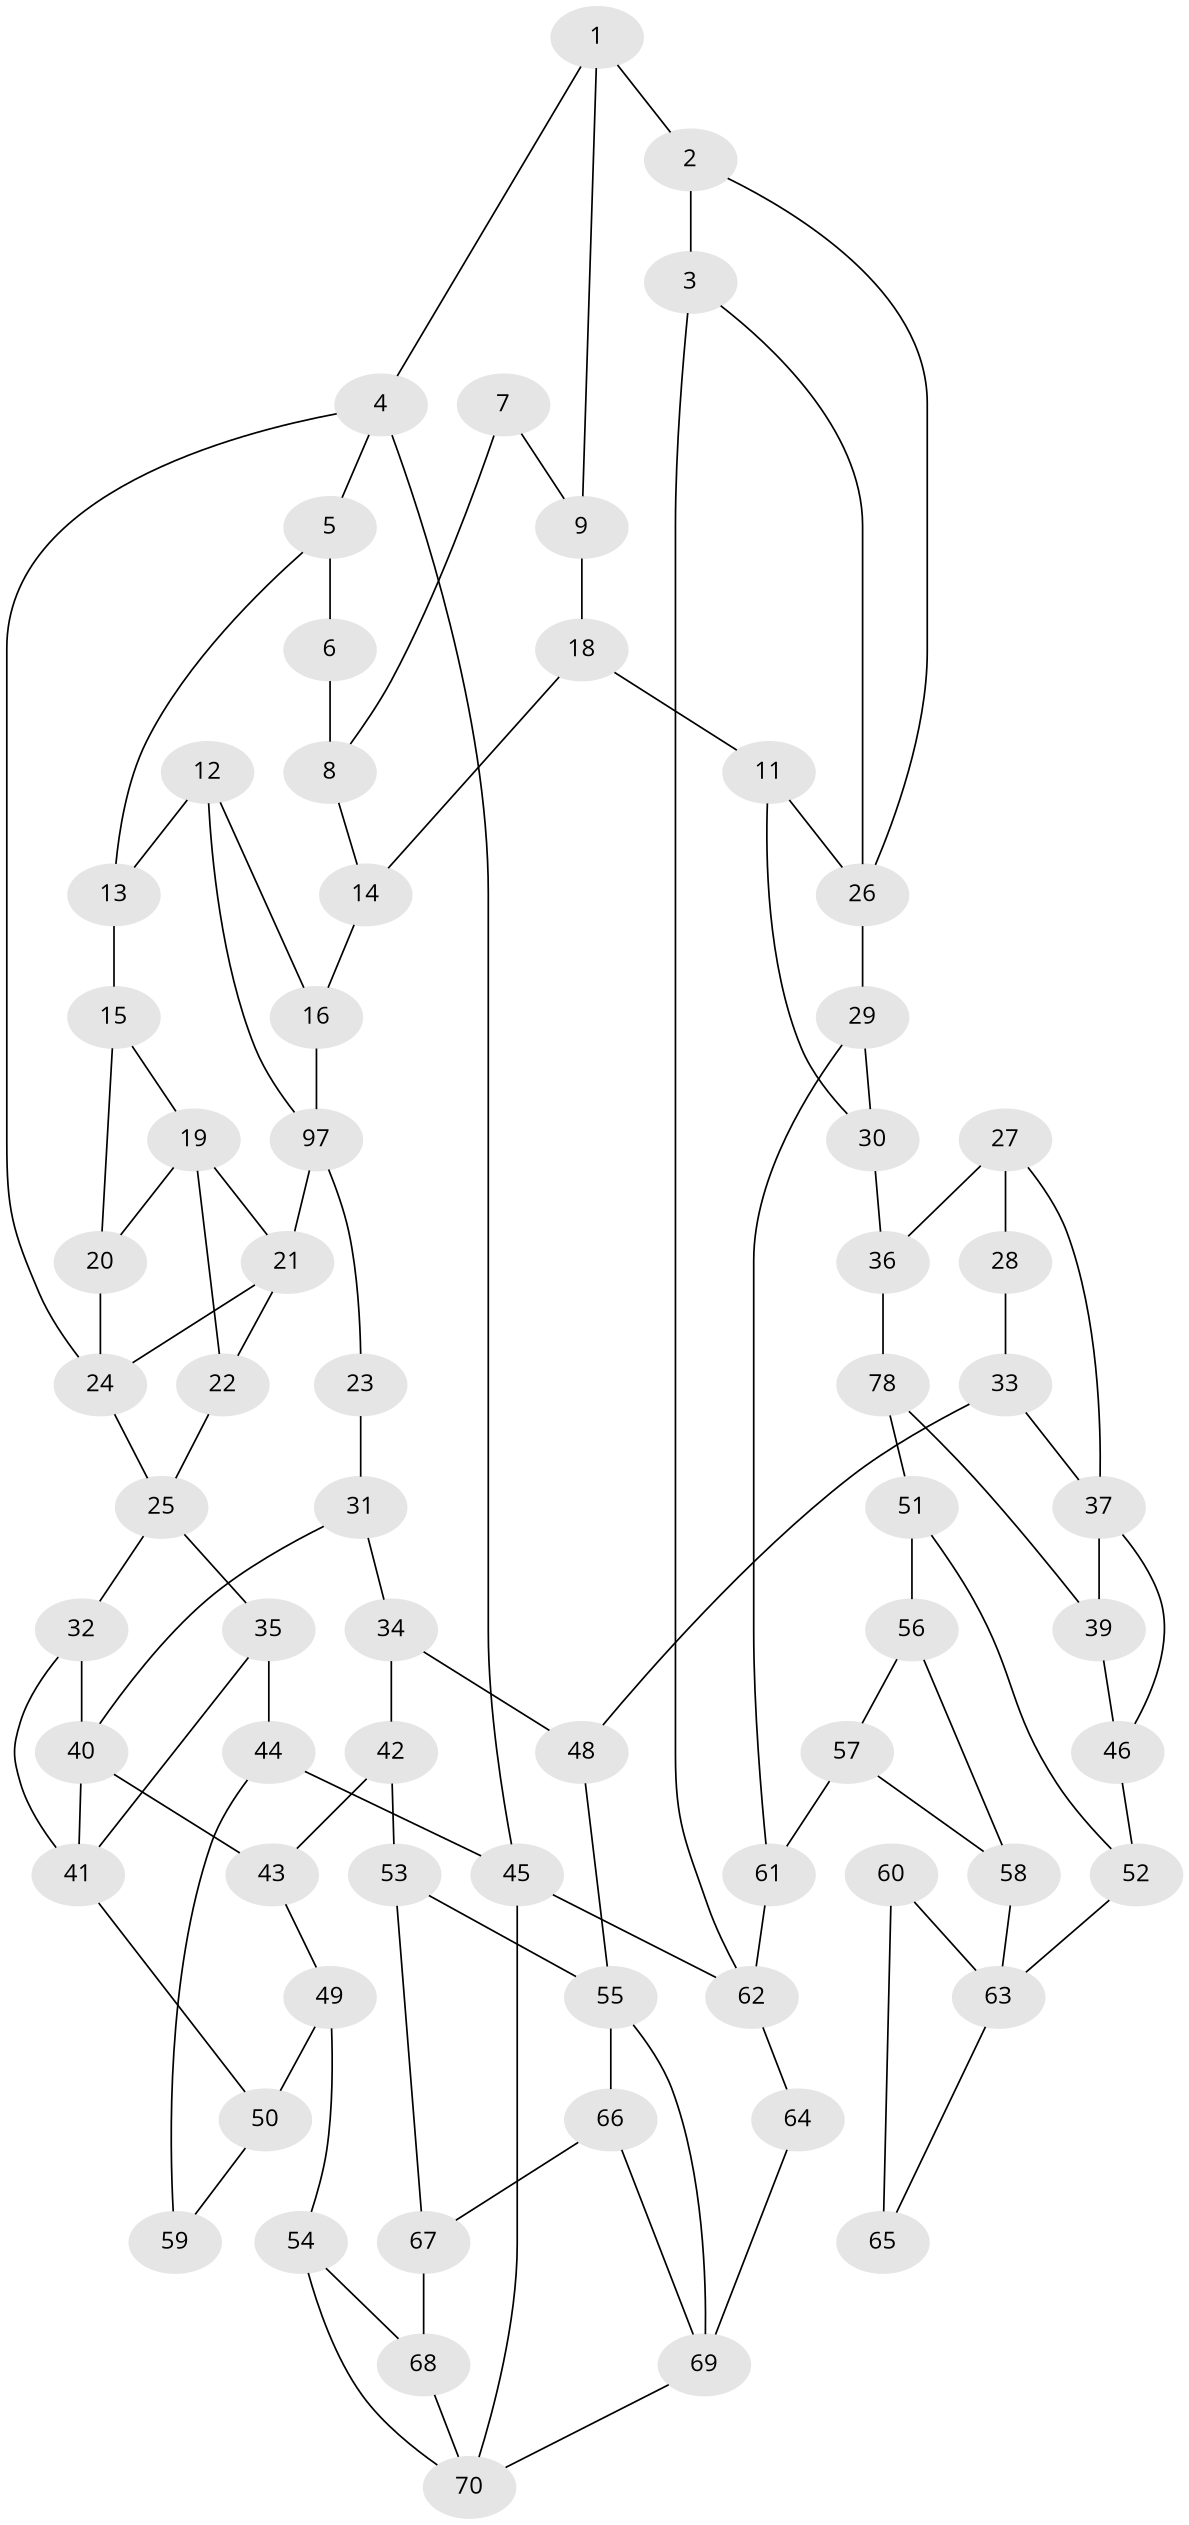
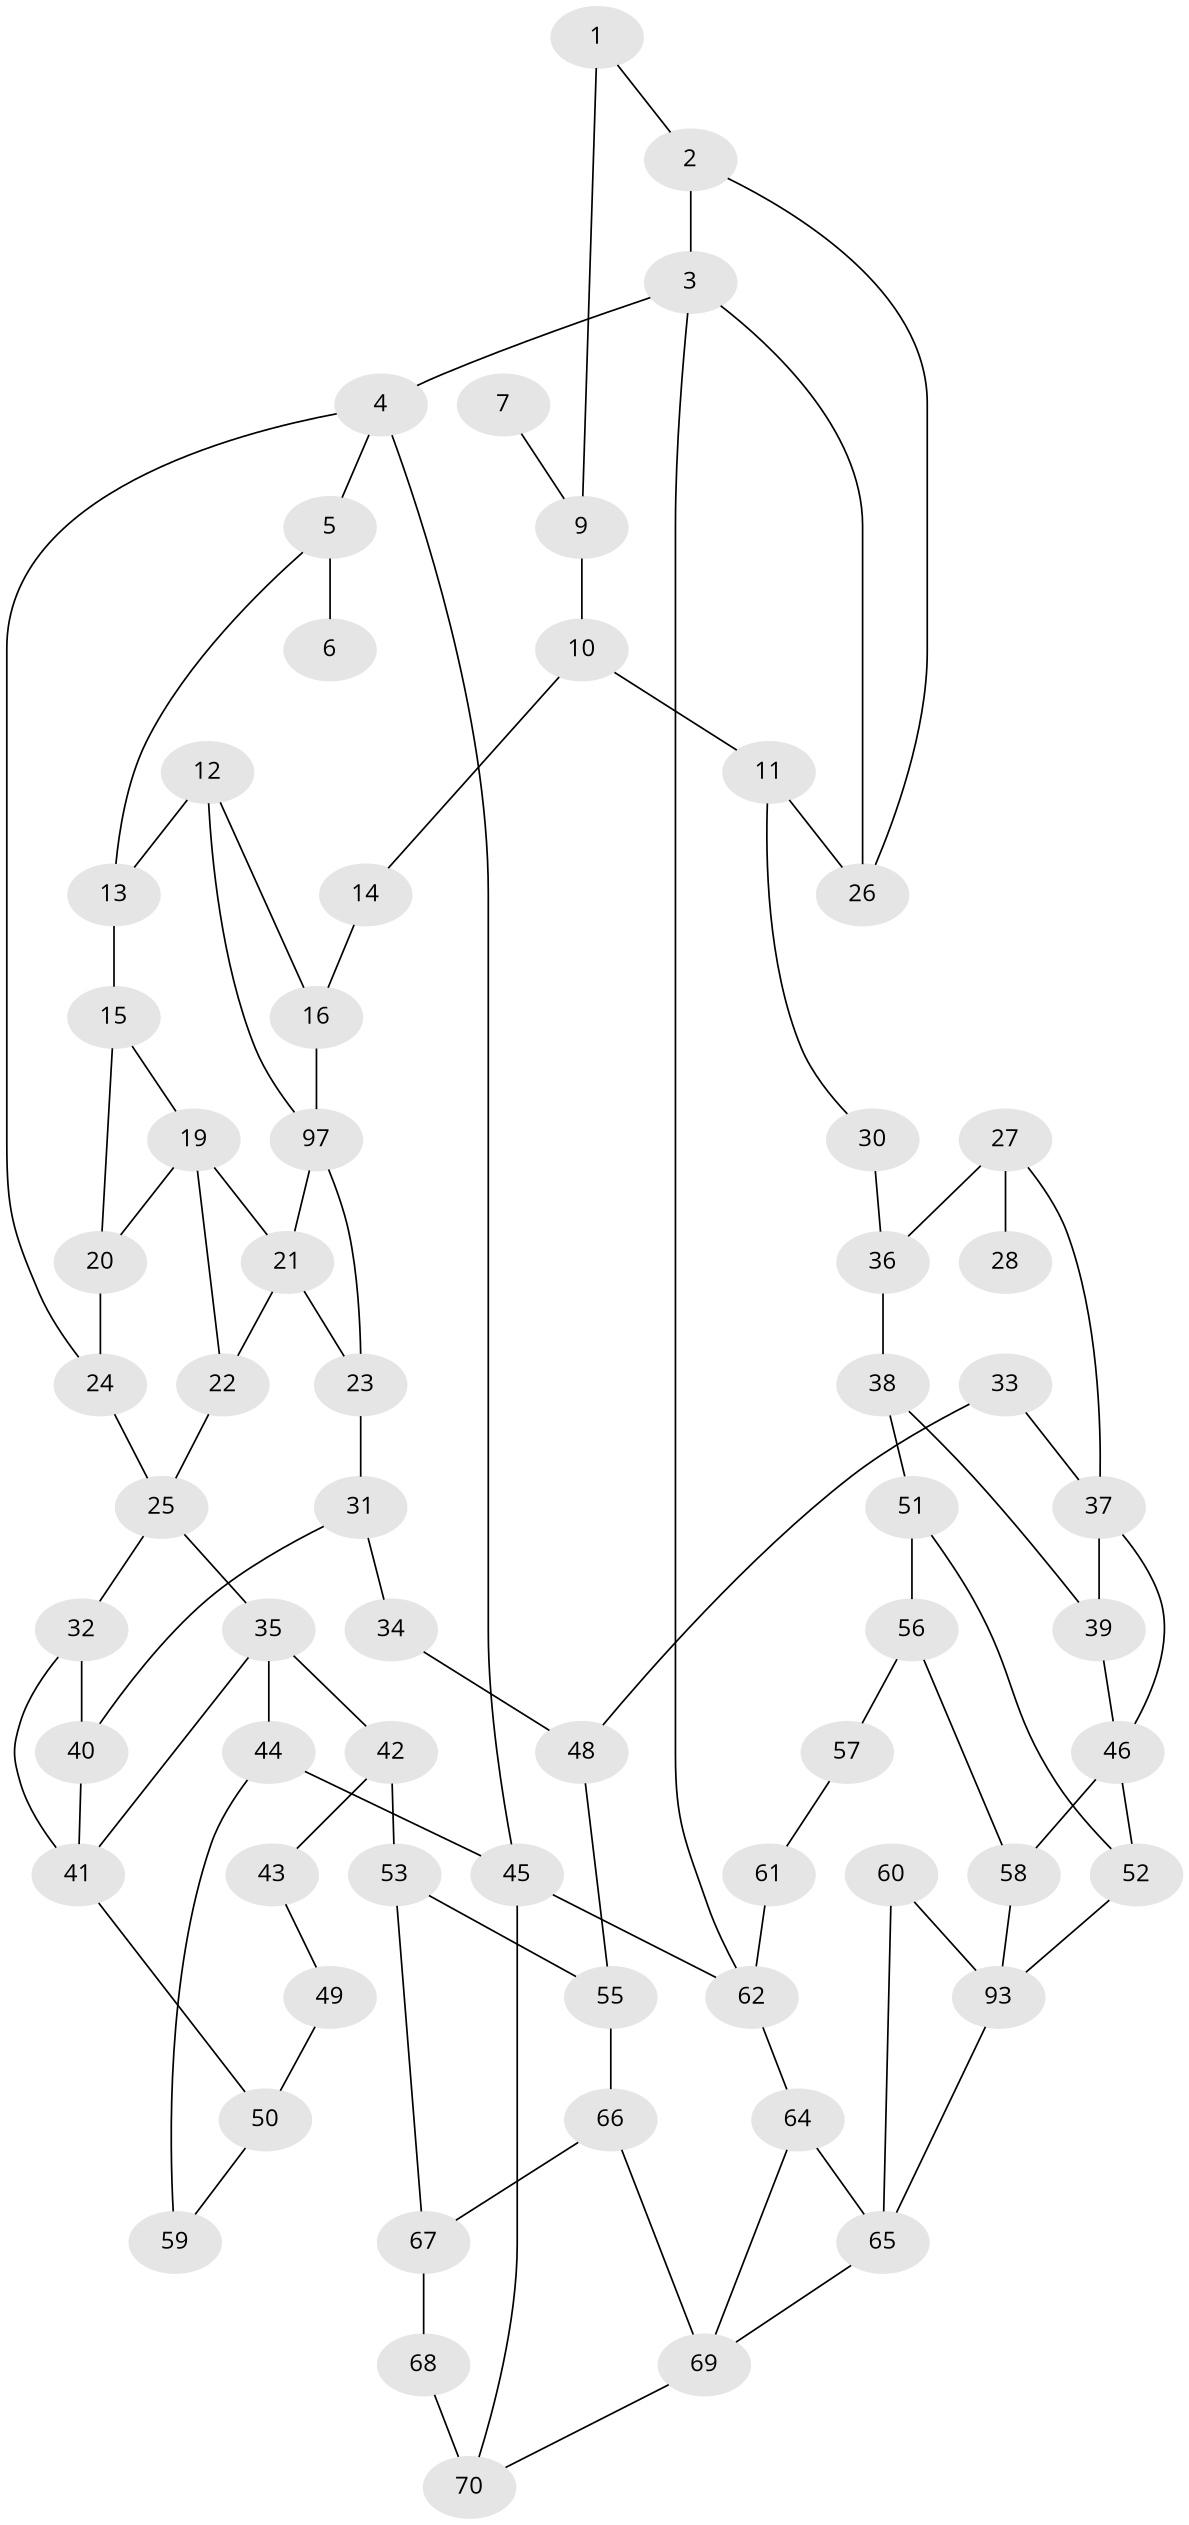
(489, 221) -> (533, 339)
(582, 650) -> (582, 650)
(330, 772) -> none
(863, 1017) -> none
(194, 1324) -> (324, 1324)
(1006, 1324) -> none
(883, 1385) -> (883, 1385)
(391, 1691) -> (330, 1691)
(177, 1814) -> none
(931, 1814) -> (1066, 1814)
(999, 1997) -> (999, 1997)
(694, 2173) -> (794, 2304)
none -> (841, 2181)
(301, 2242) -> none
